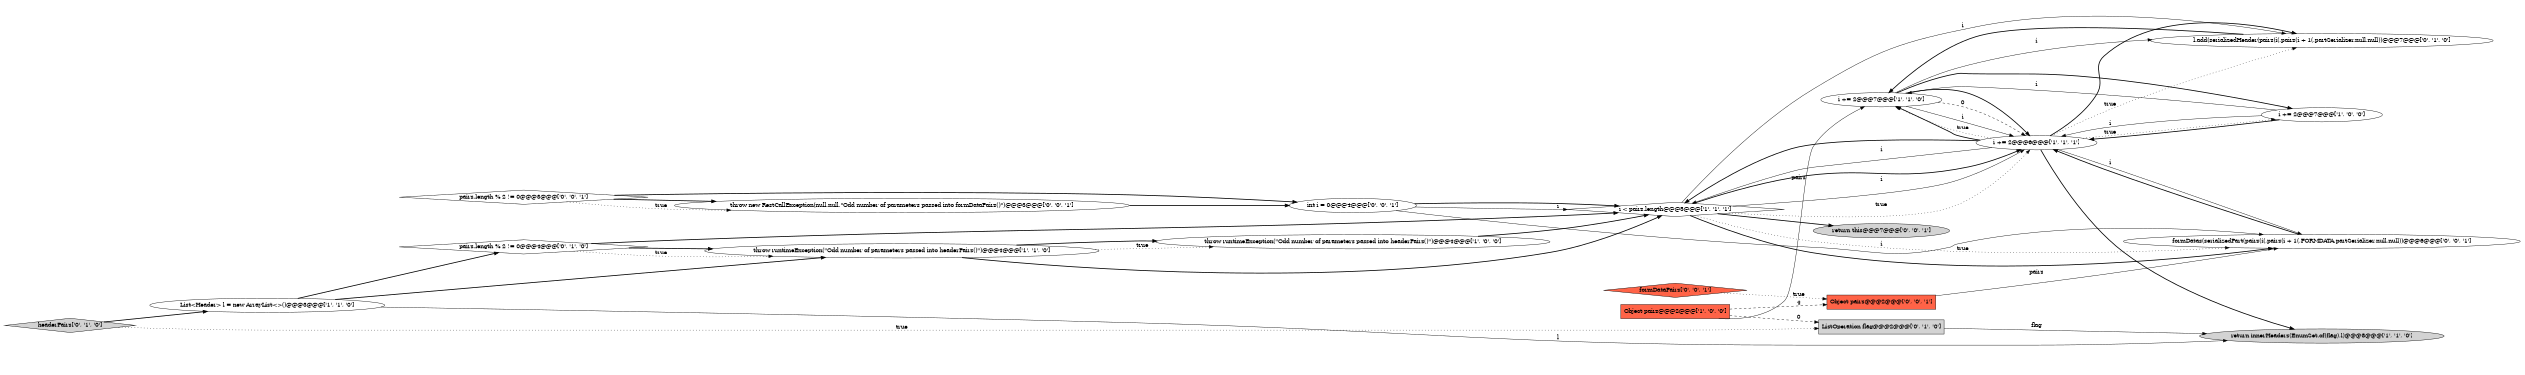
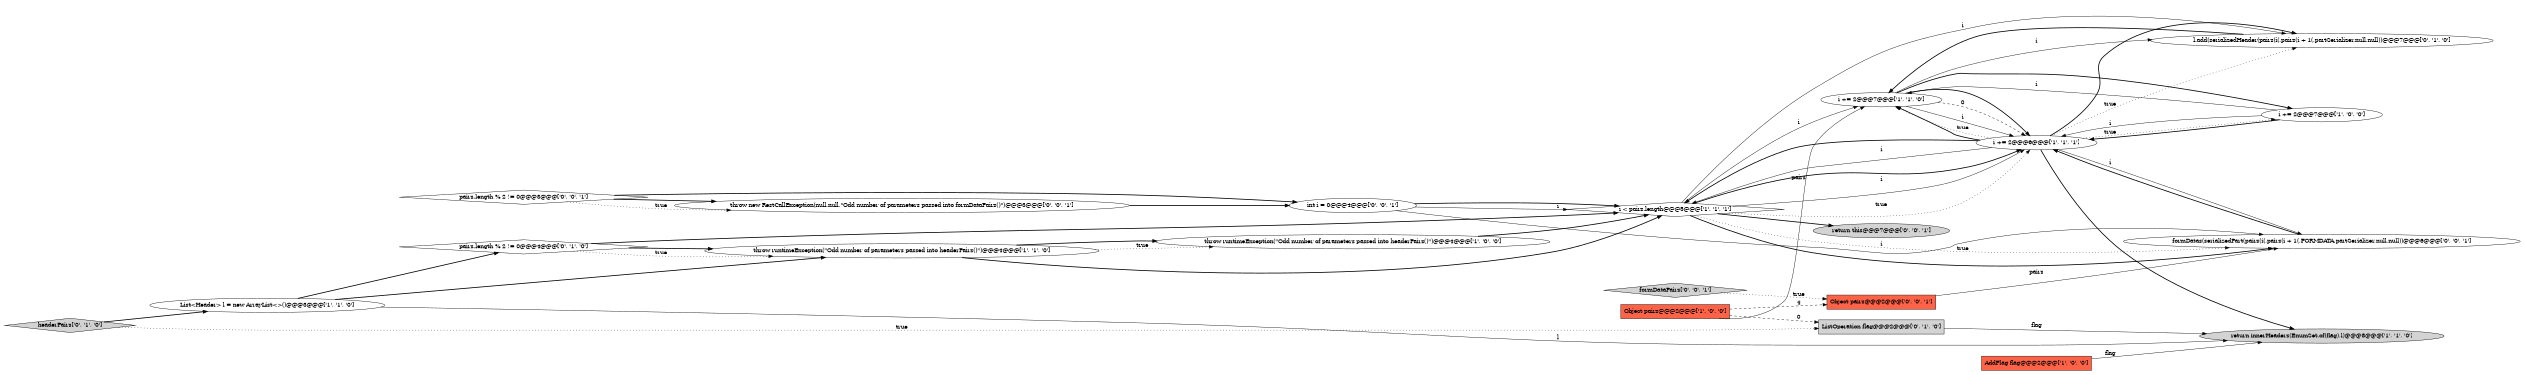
none -> (1764, 147)
(1675, 290) -> (1675, 290)
none -> (2036, 363)
